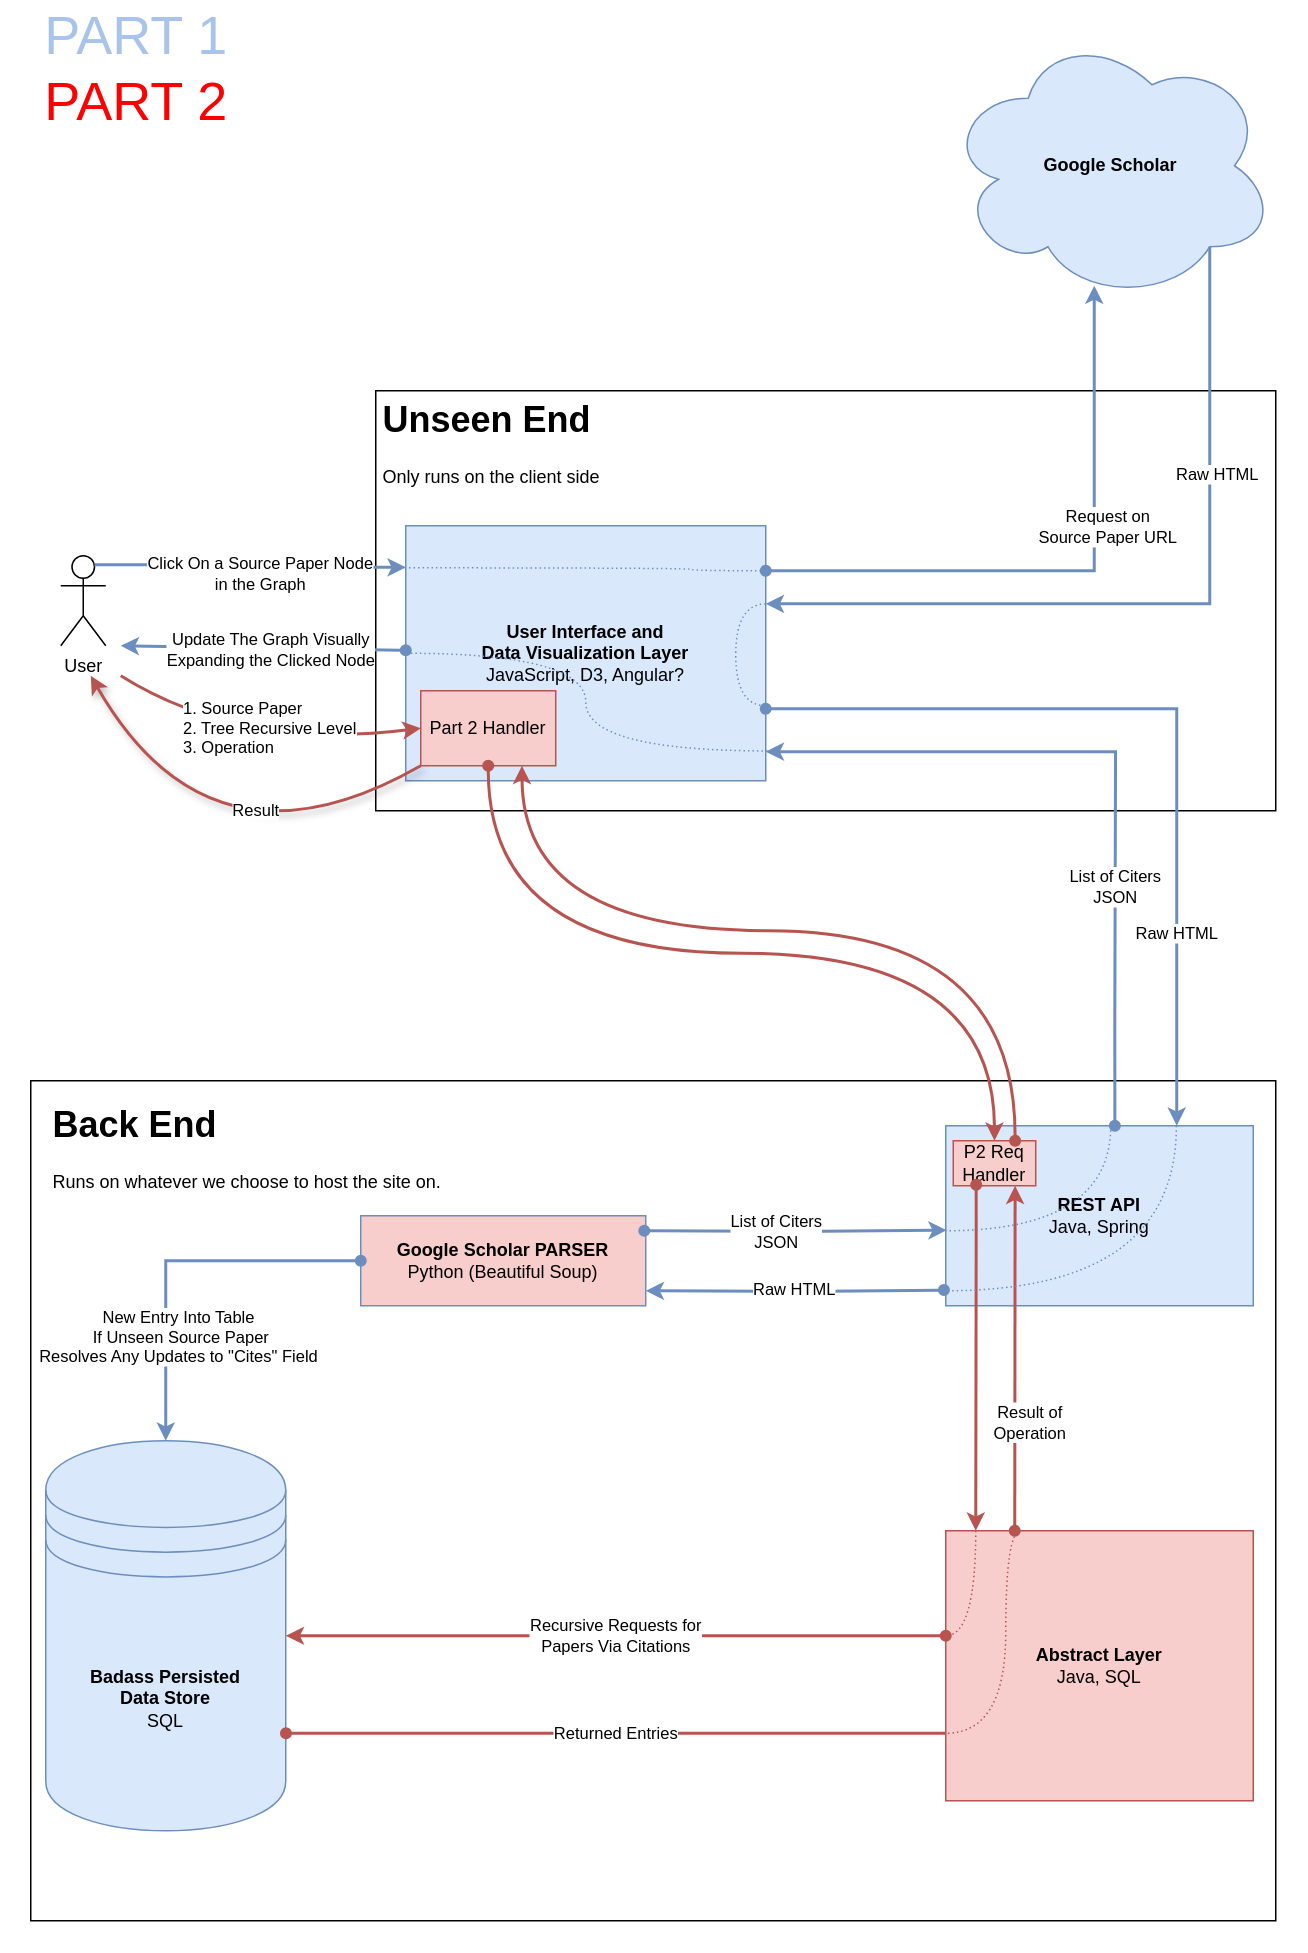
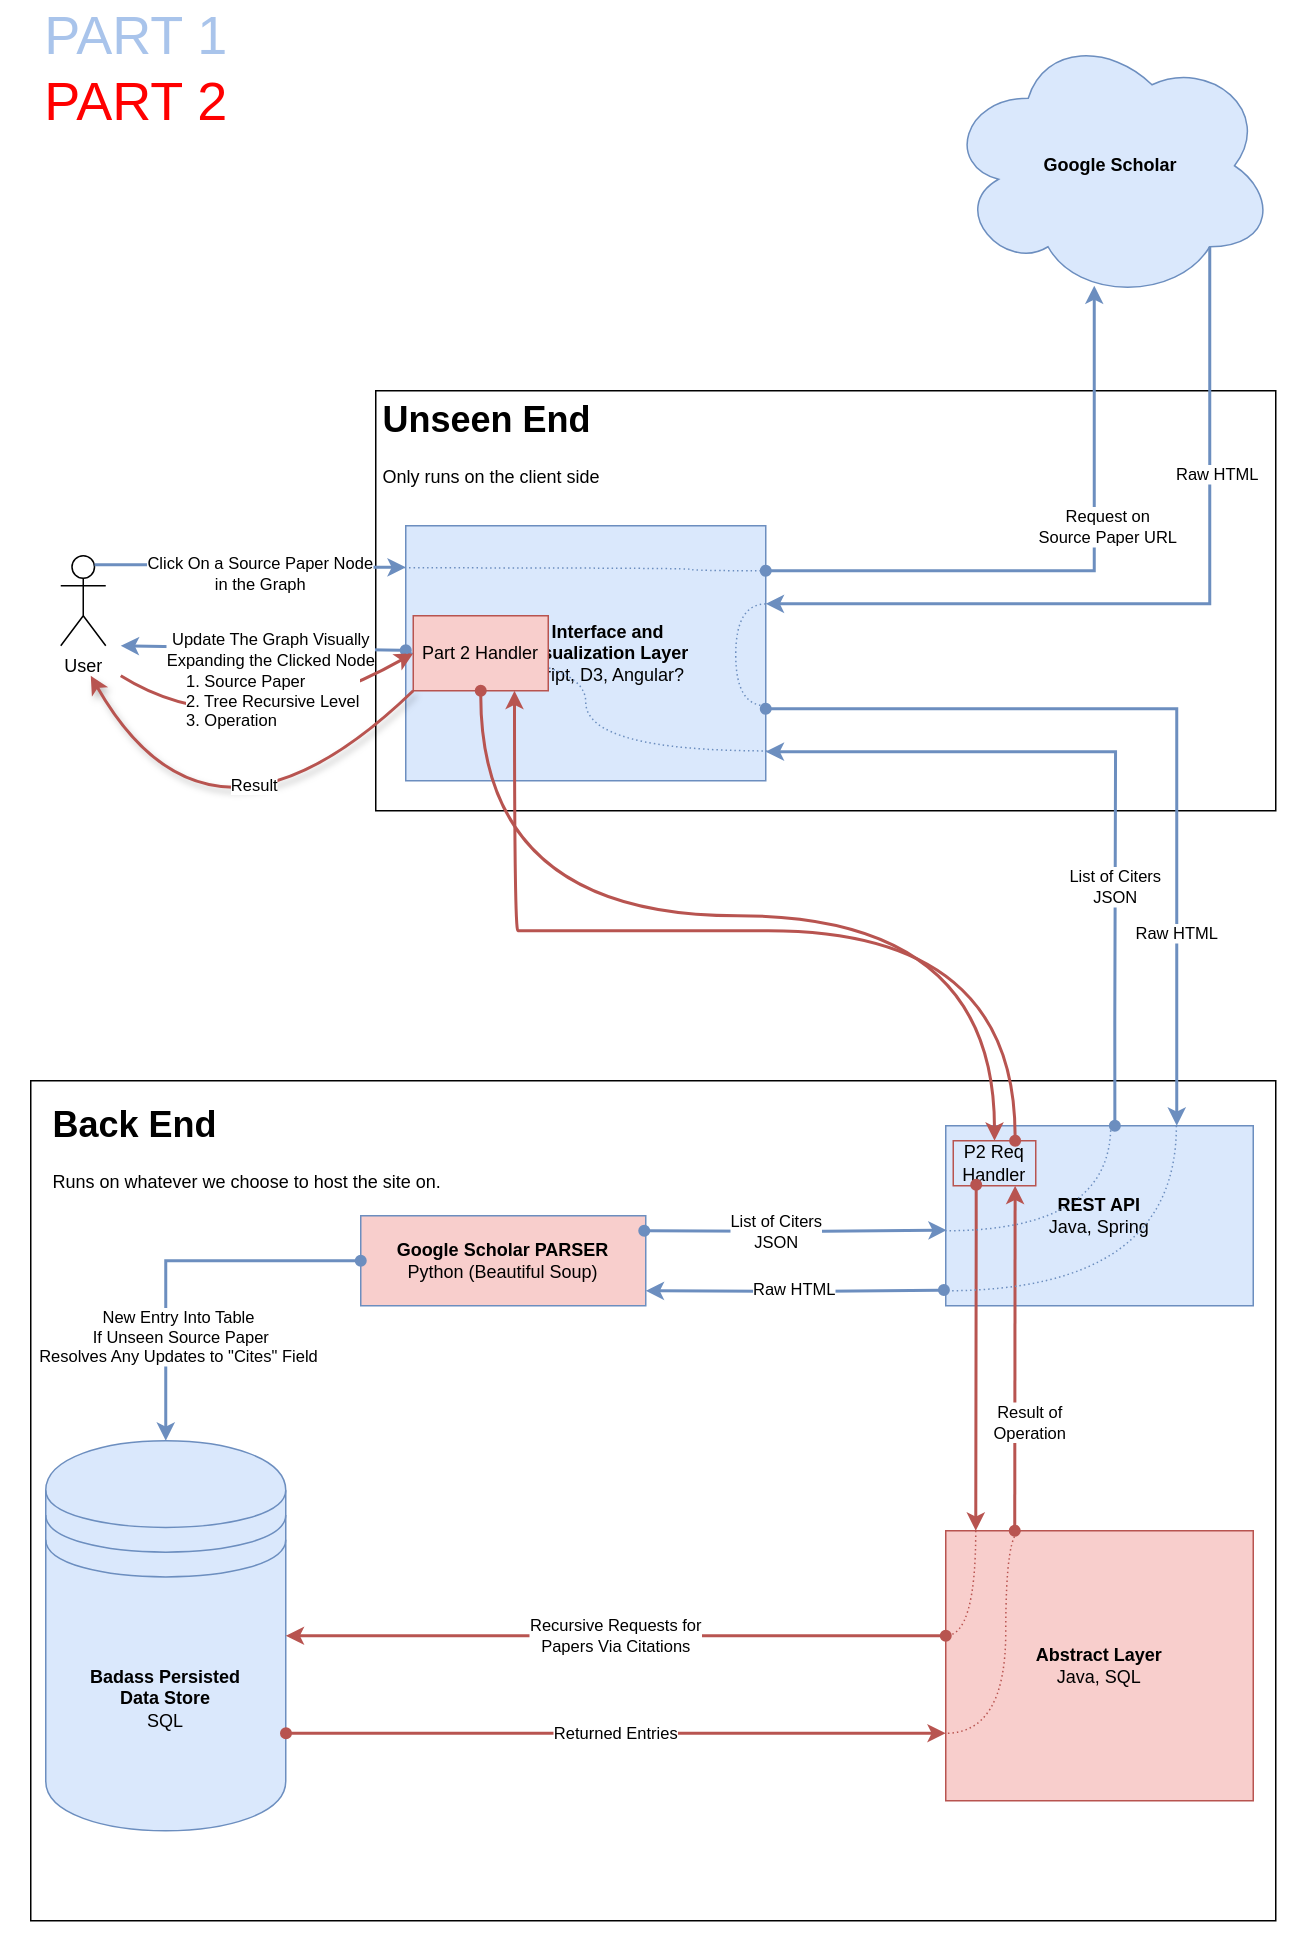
(488, 728) -> (481, 653)
(995, 1163) -> (995, 1163)
(936, 1733) -> (931, 1733)
